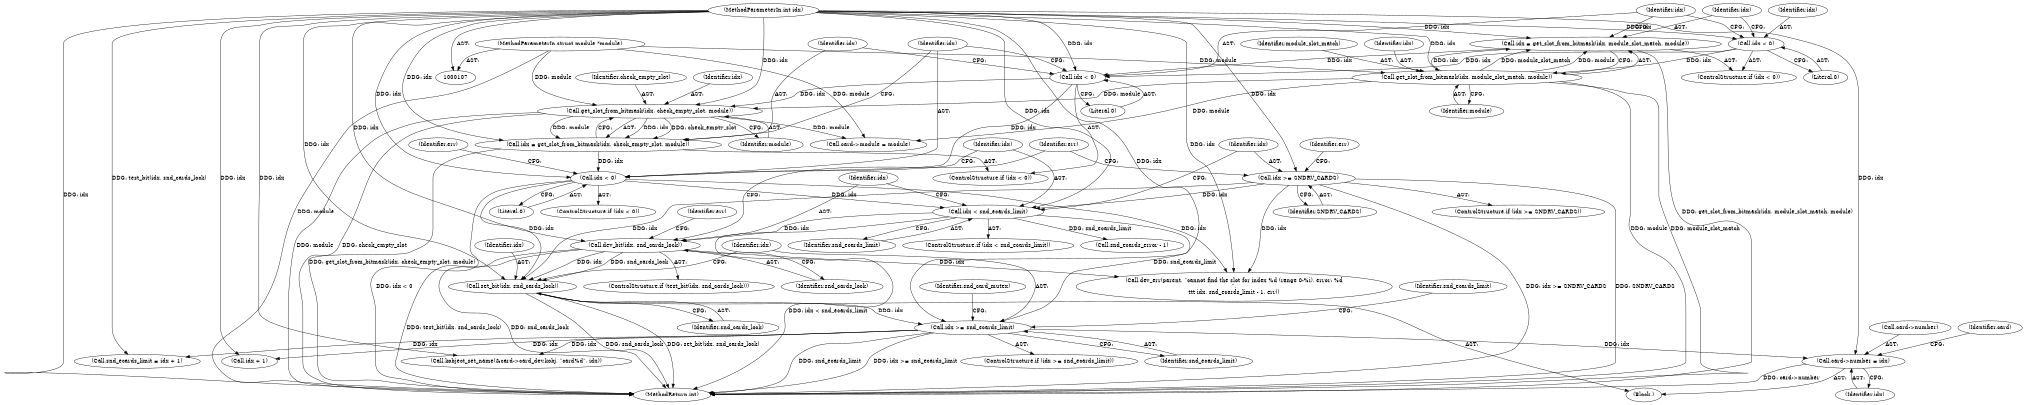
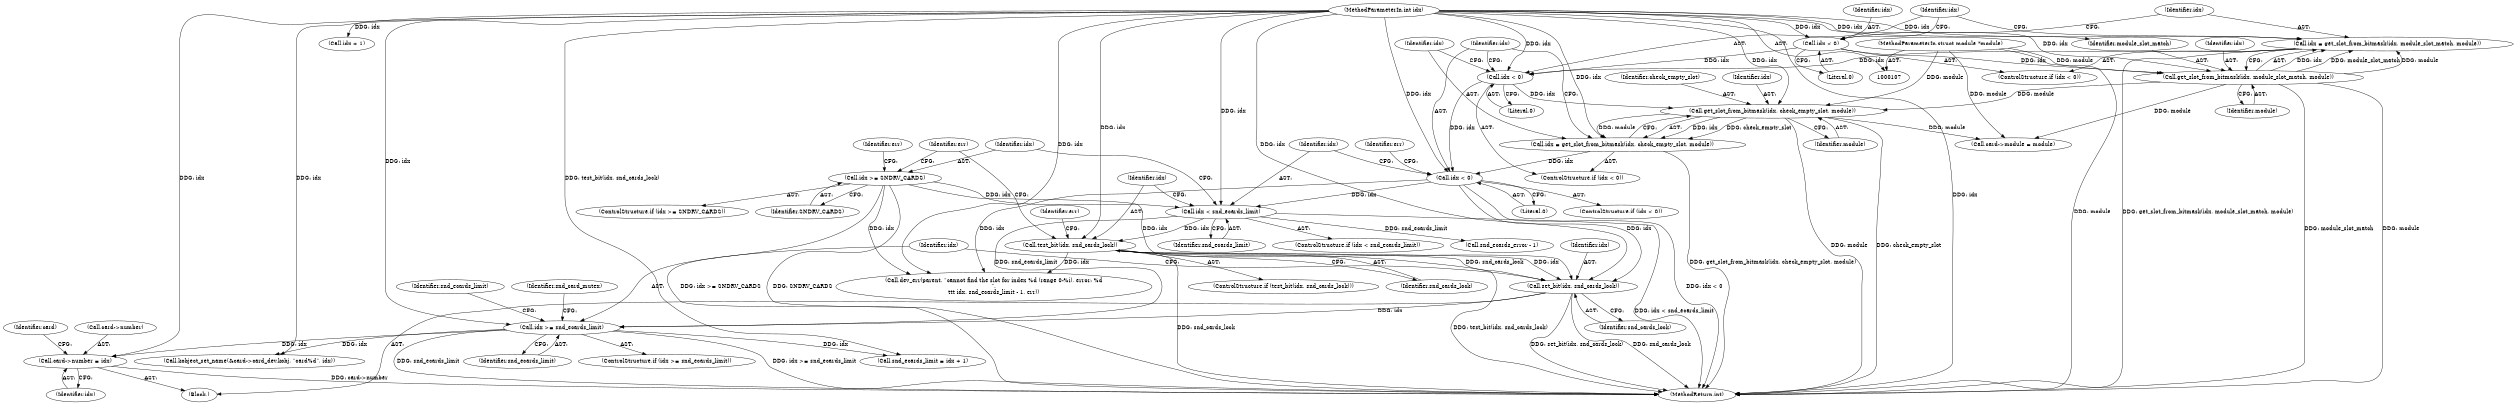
(1200, 33) -> (1828, 24)
(635, 246) -> (1070, 246)
(566, 340) -> none
